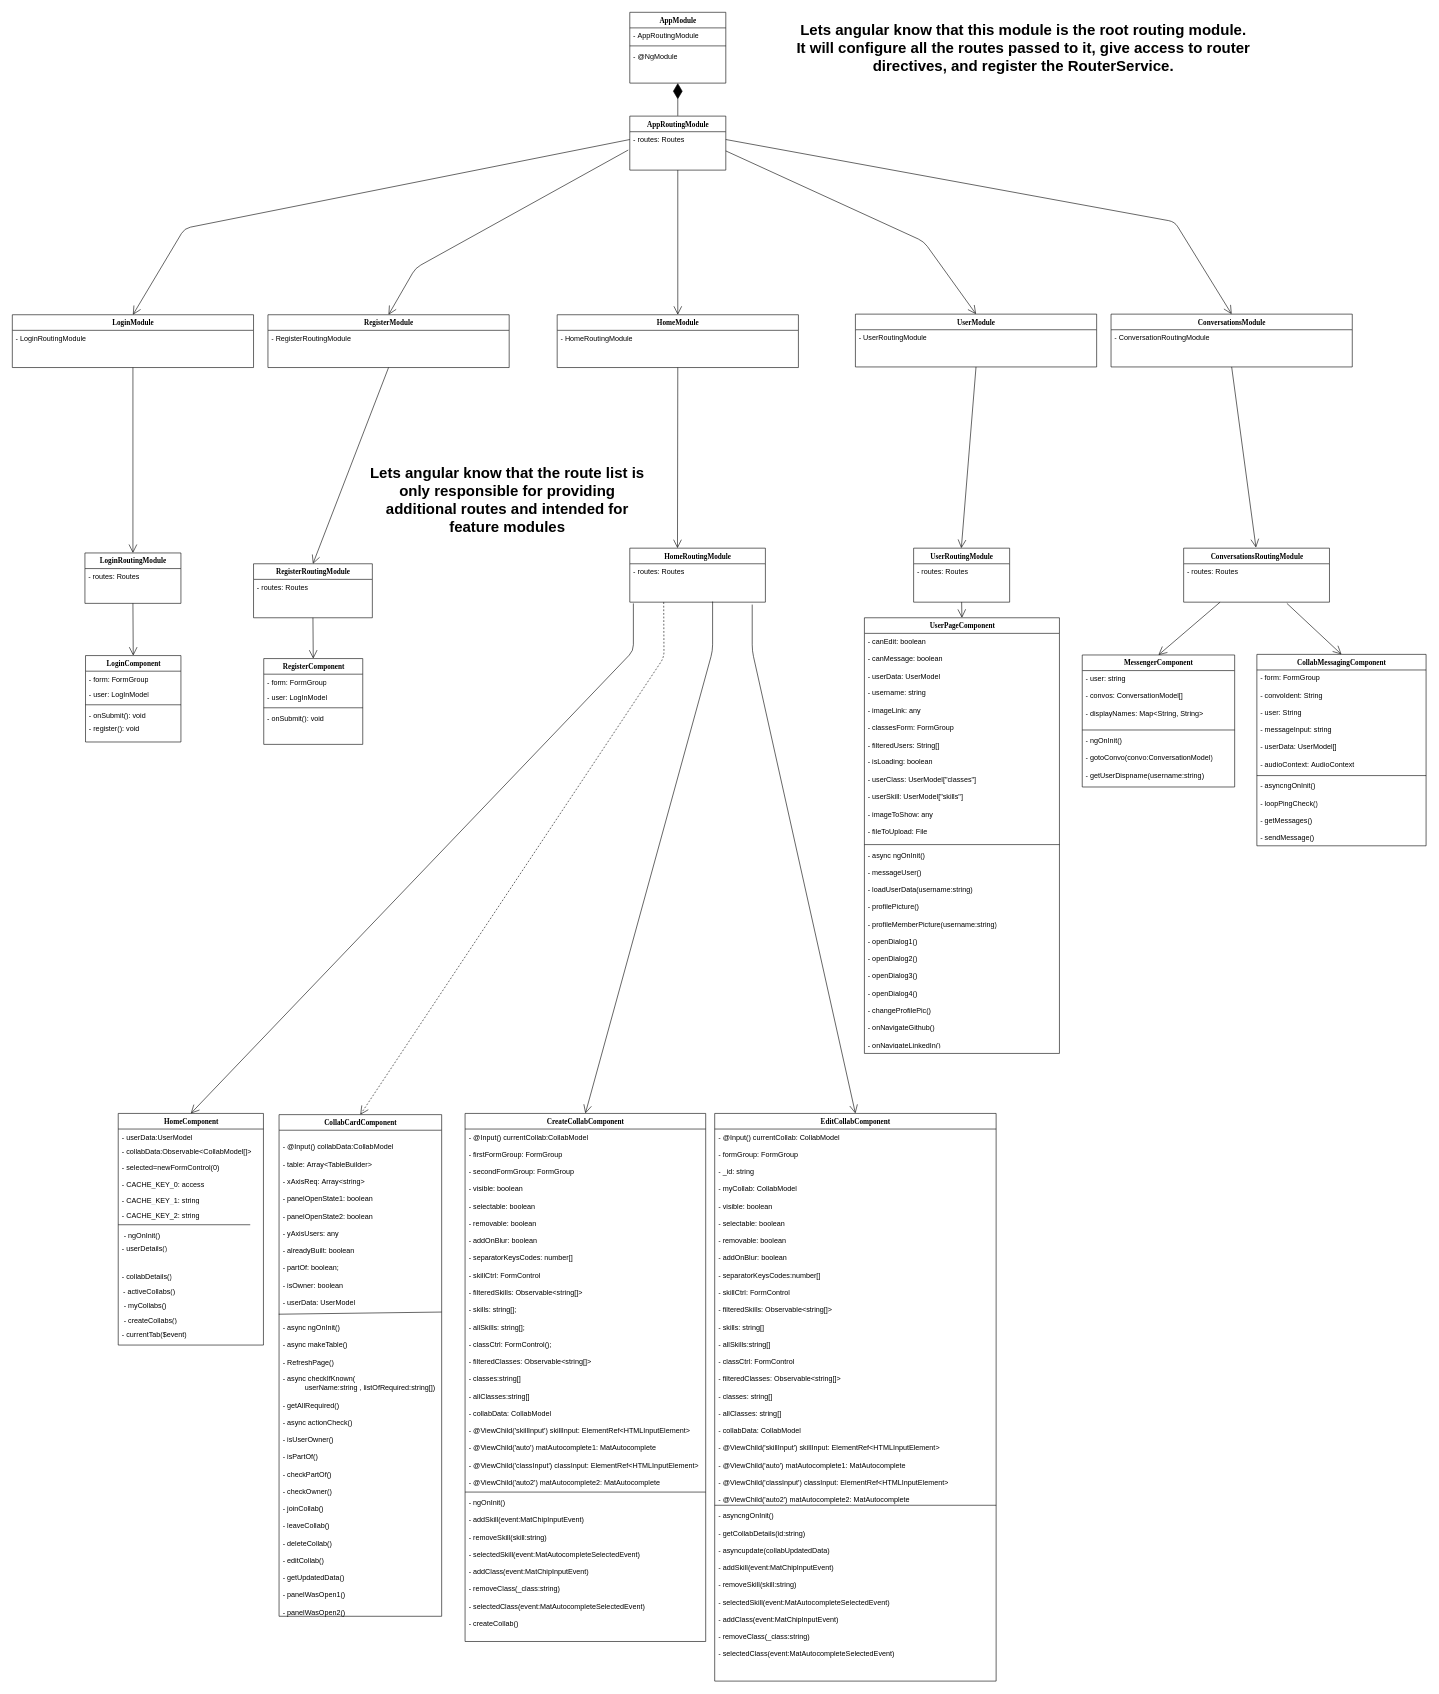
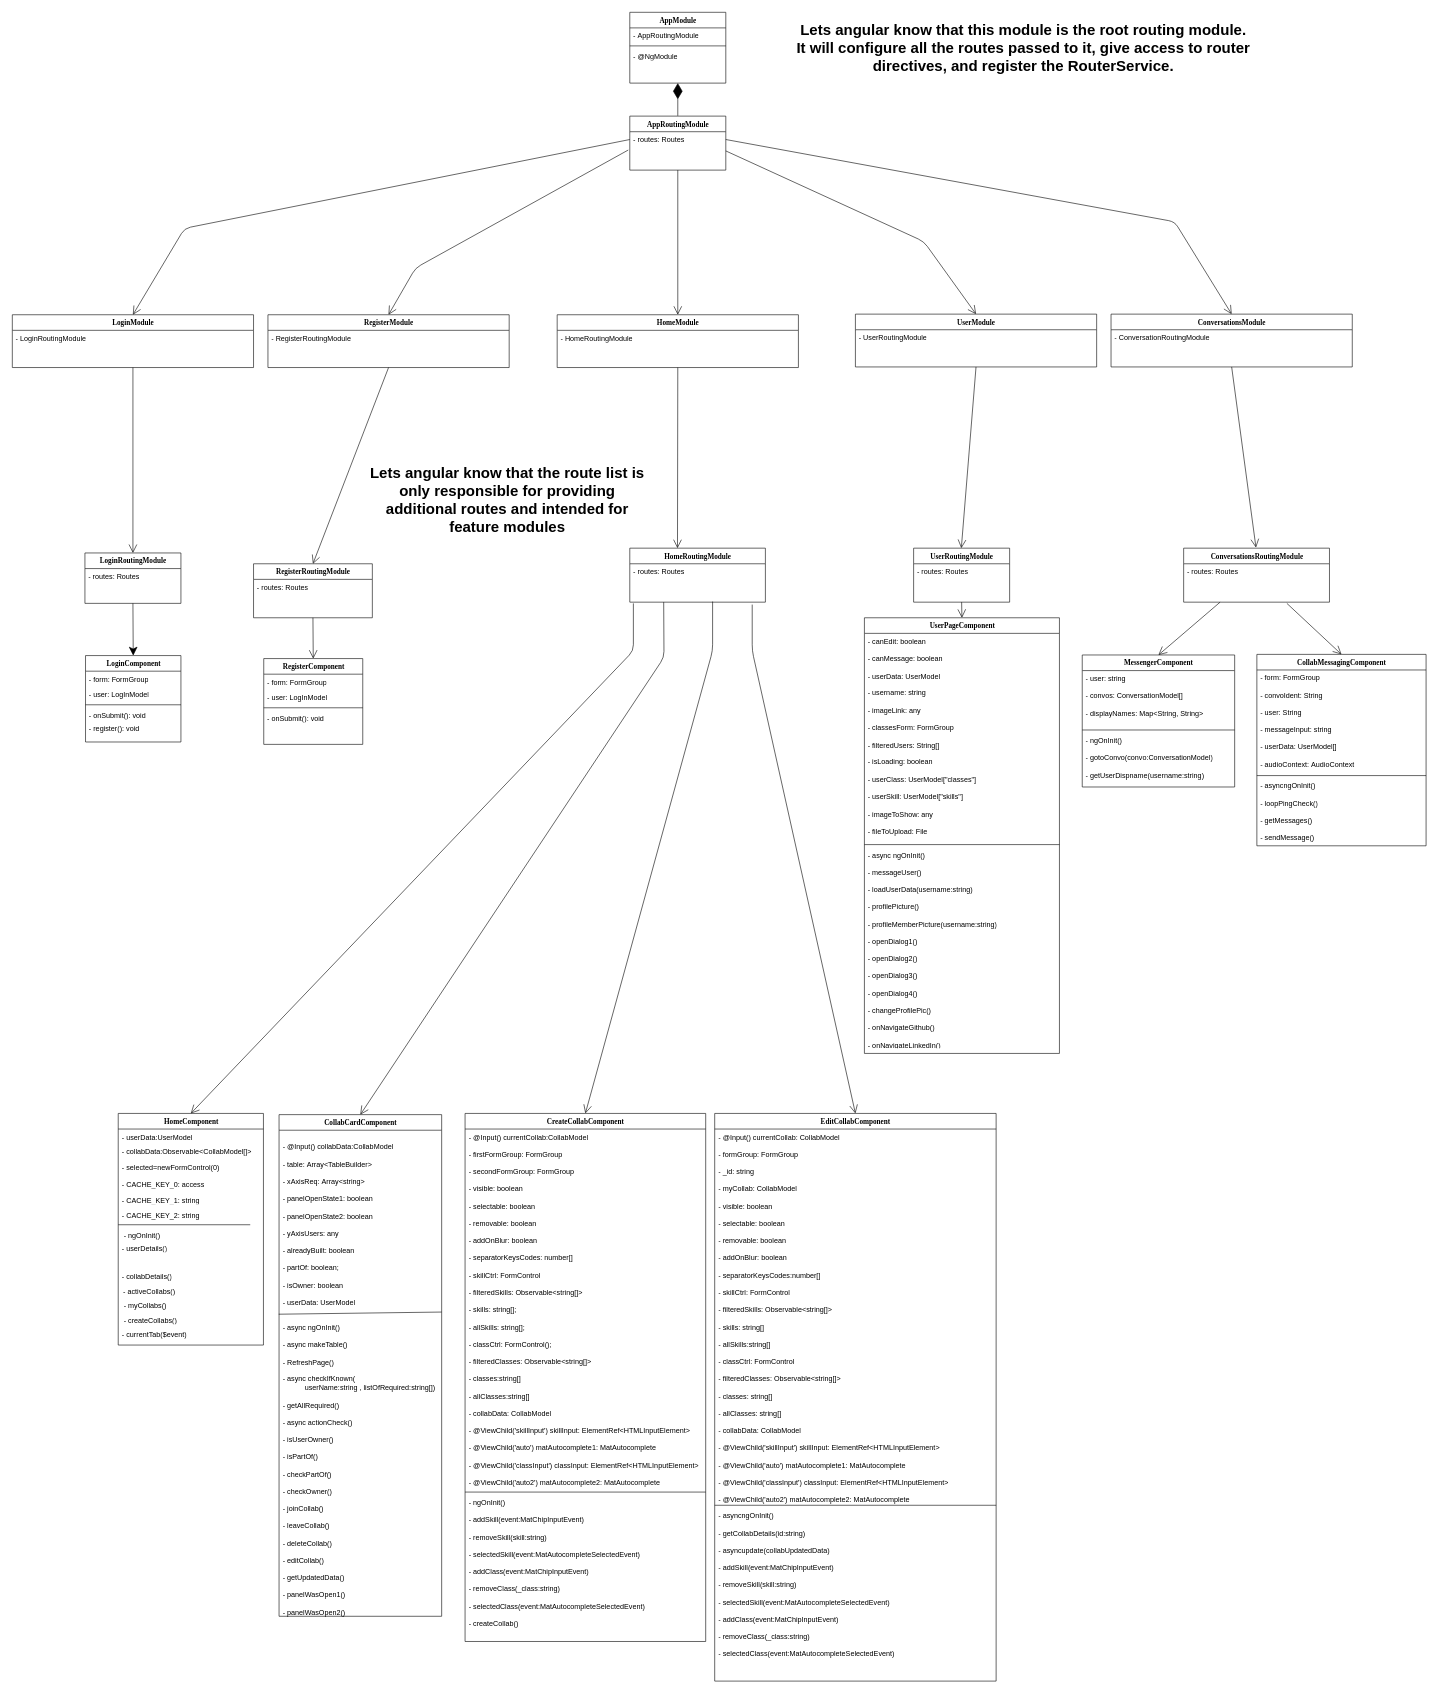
(133, 649) -> (133, 647)
(594, 762) -> (594, 762)
